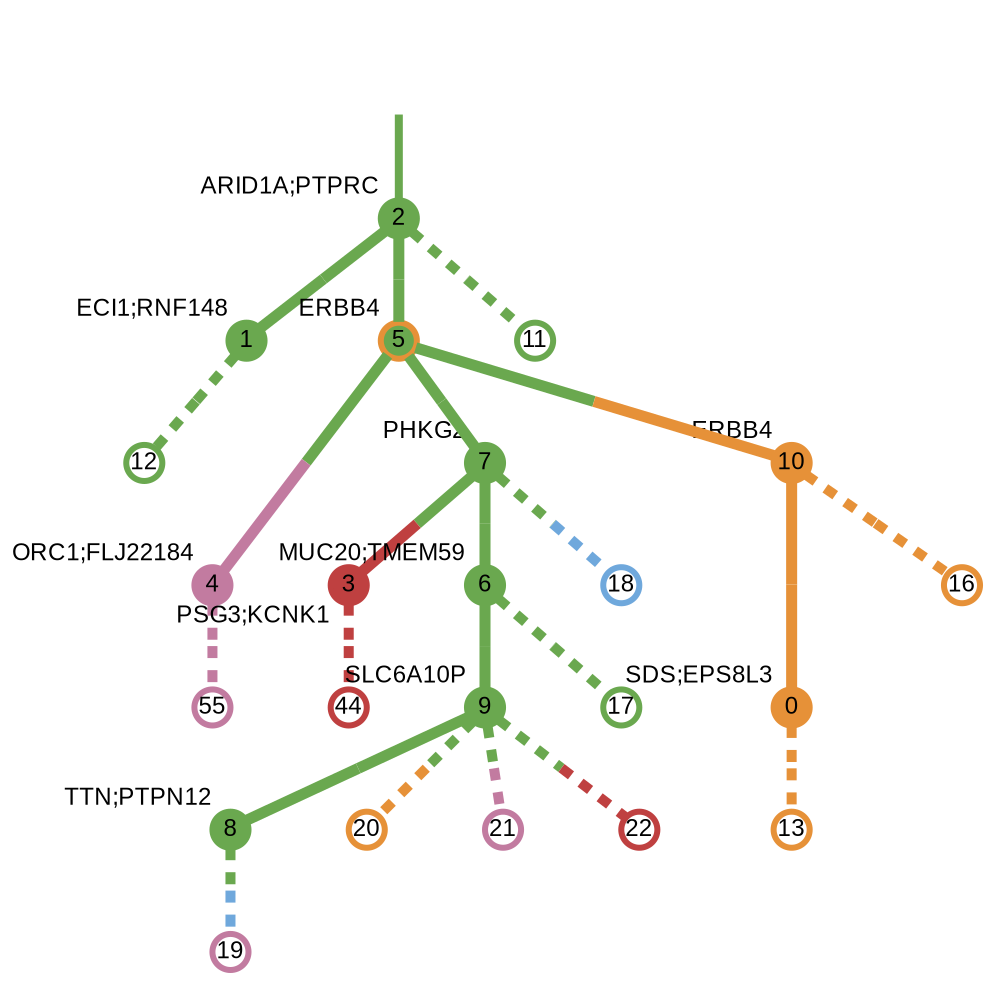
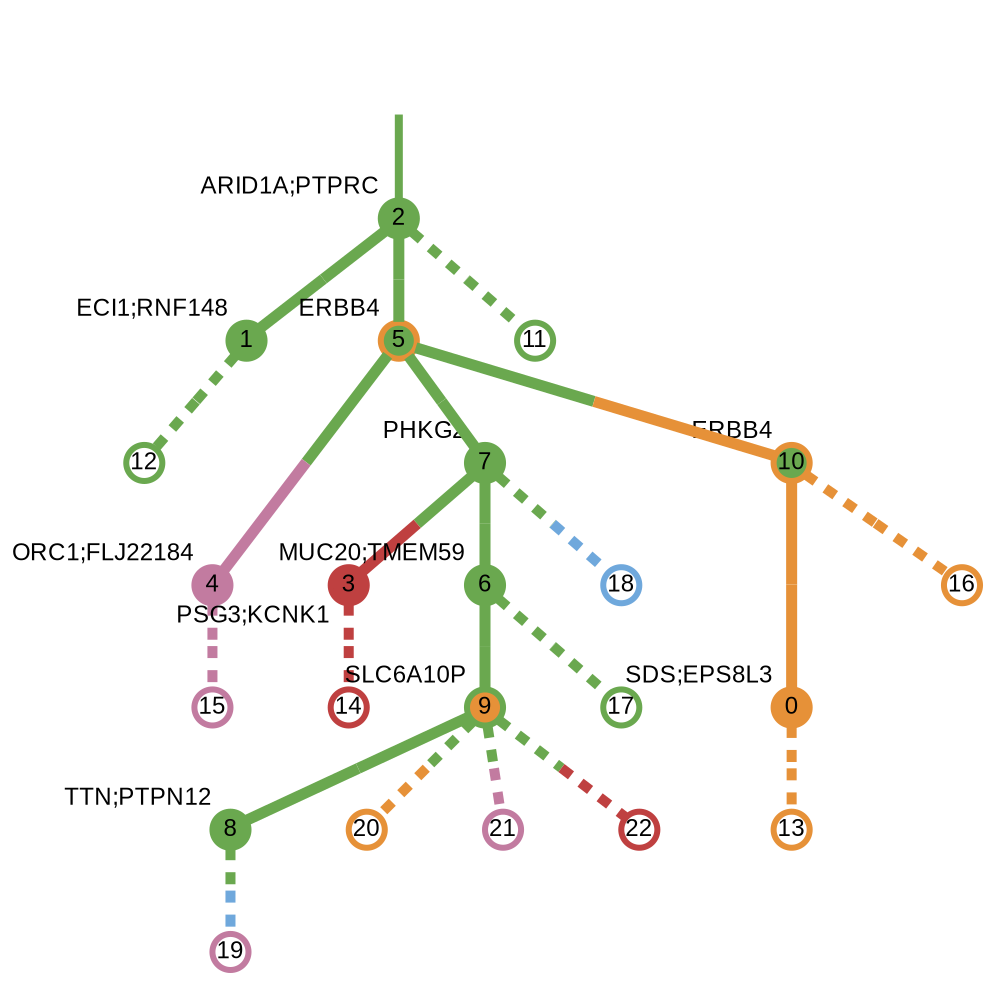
(792, 463) -> (792, 463)
(212, 707) -> (212, 707)
(349, 707) -> (349, 707)
(485, 707) -> (485, 707)
